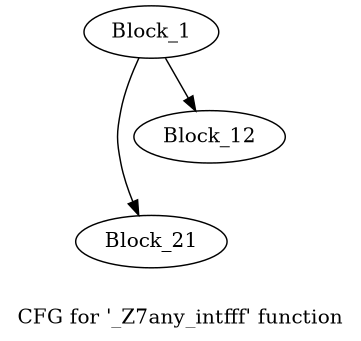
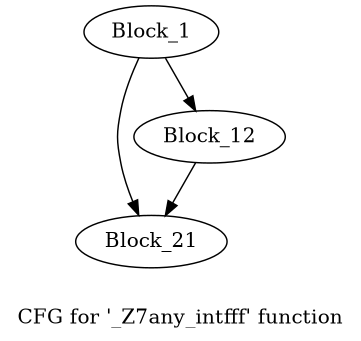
none -> (184, 183)
